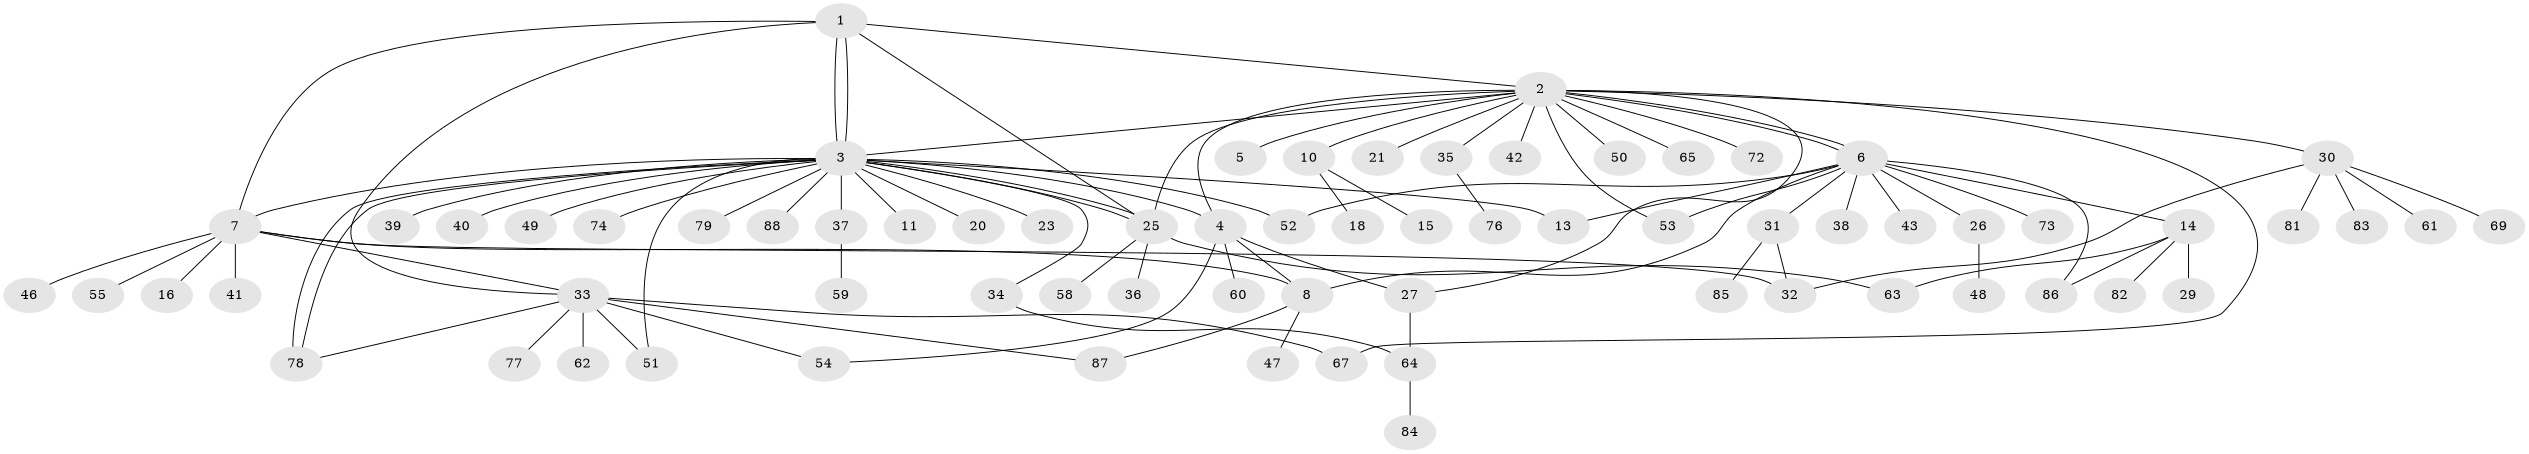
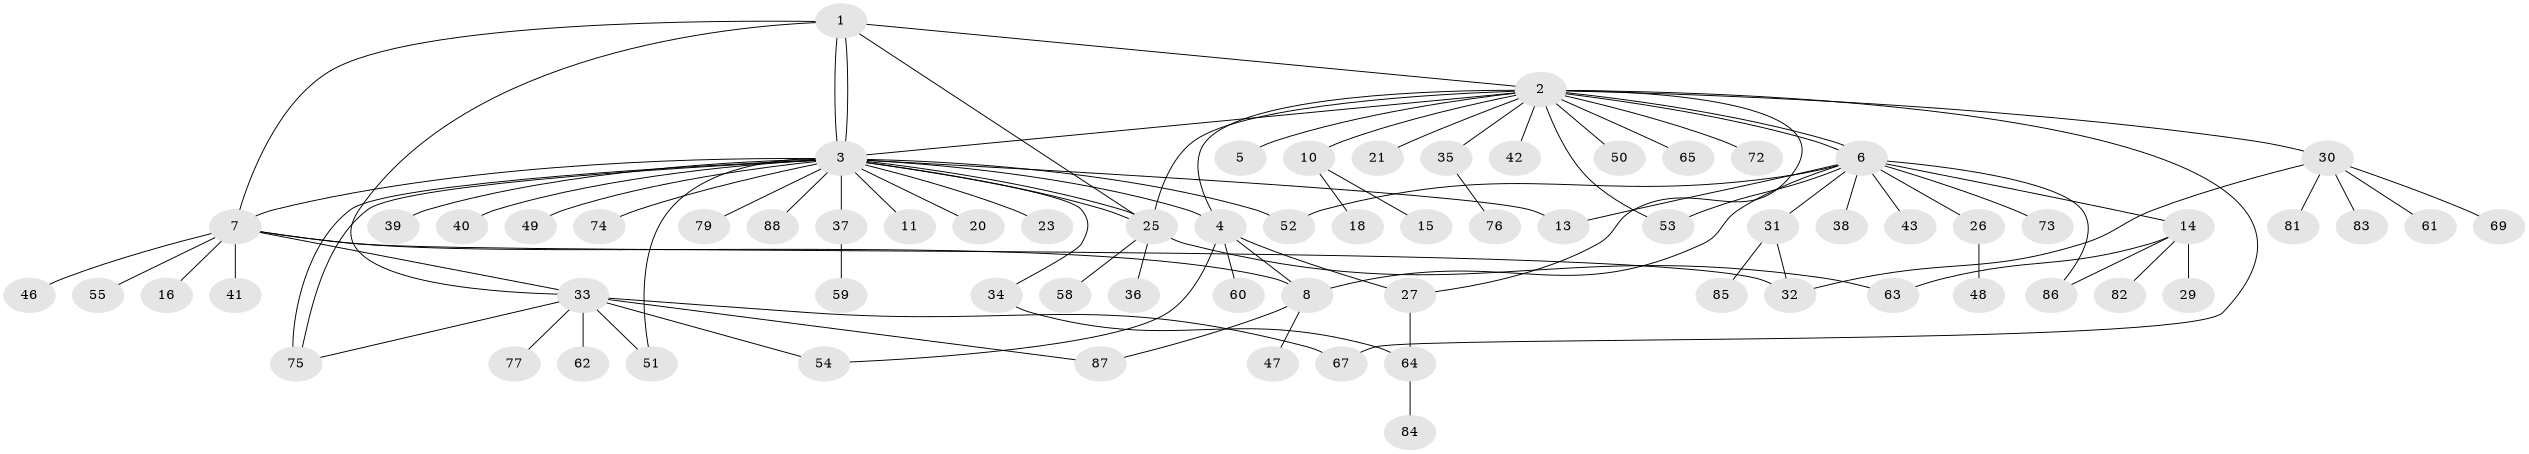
(296, 364) -> (296, 364)
